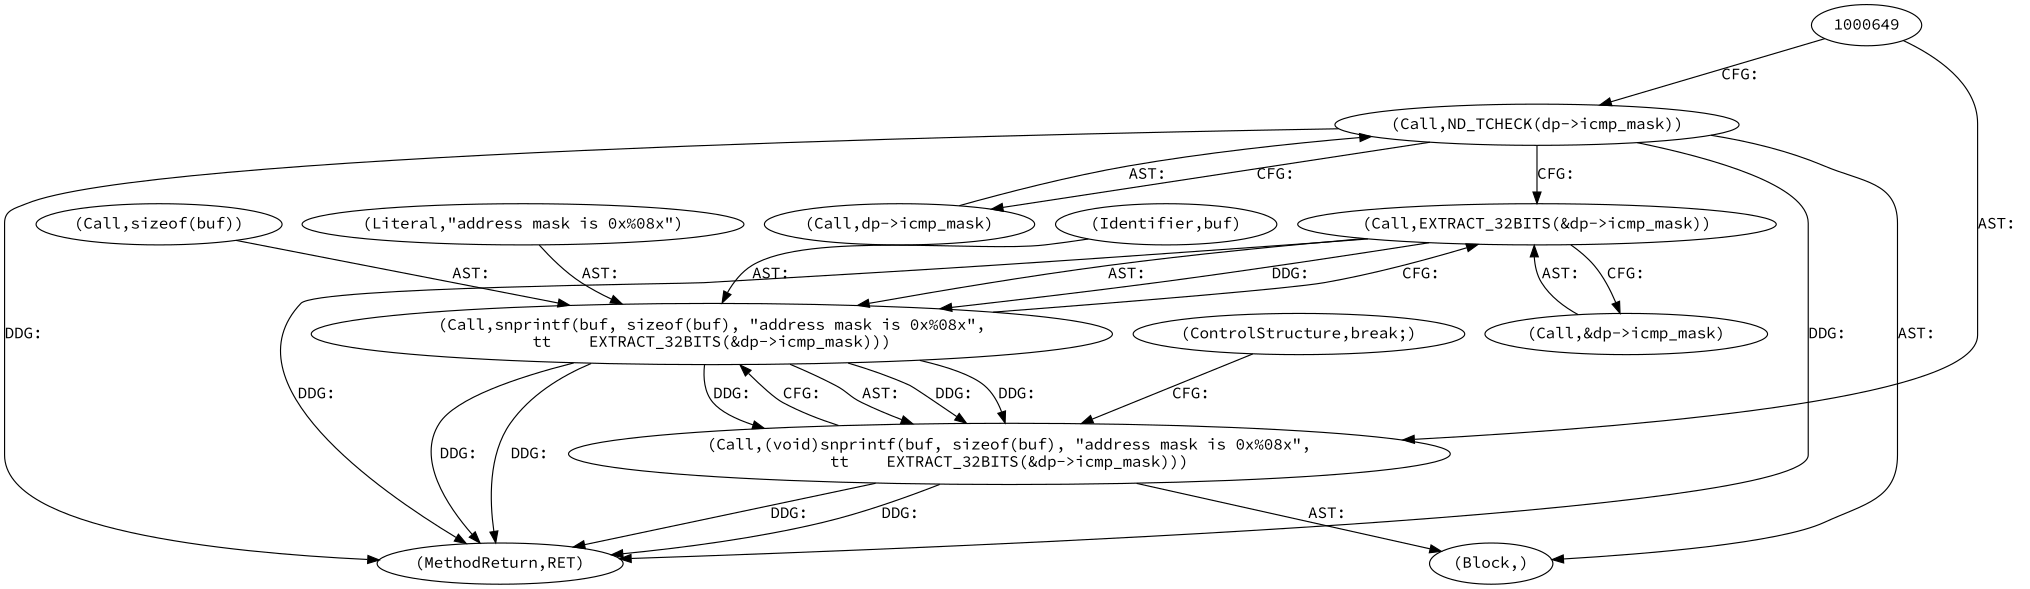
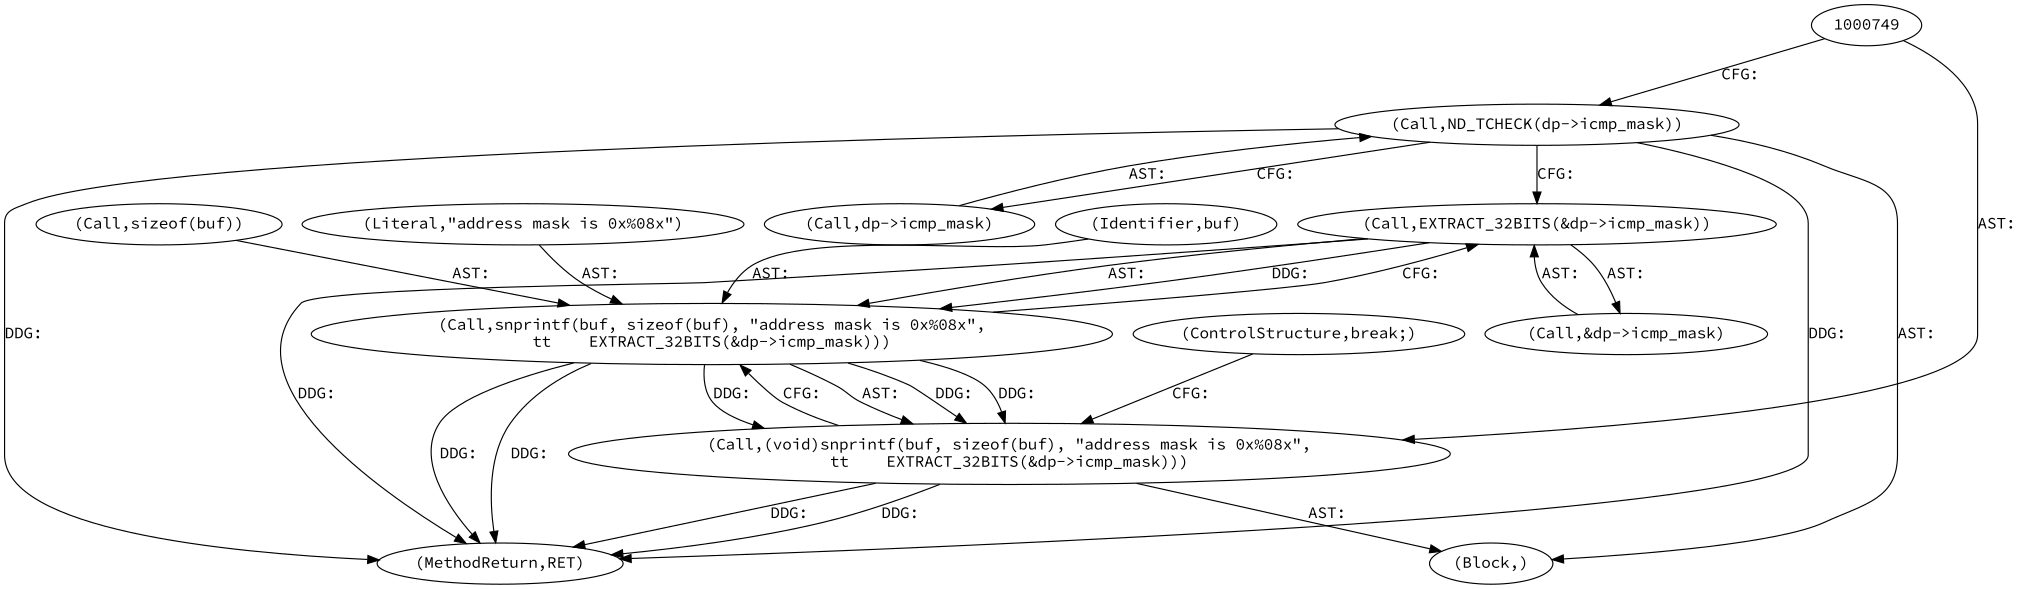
(1867, 25) -> (1867, 25)
(1631, 274) -> (1631, 274)
